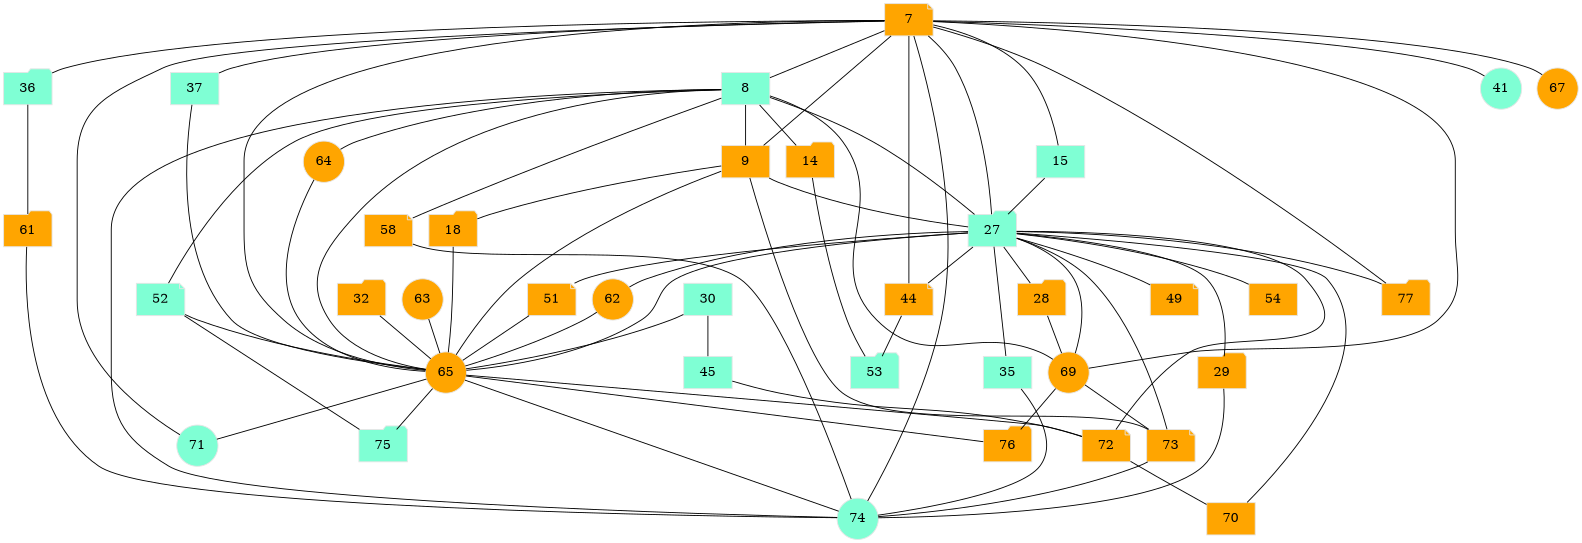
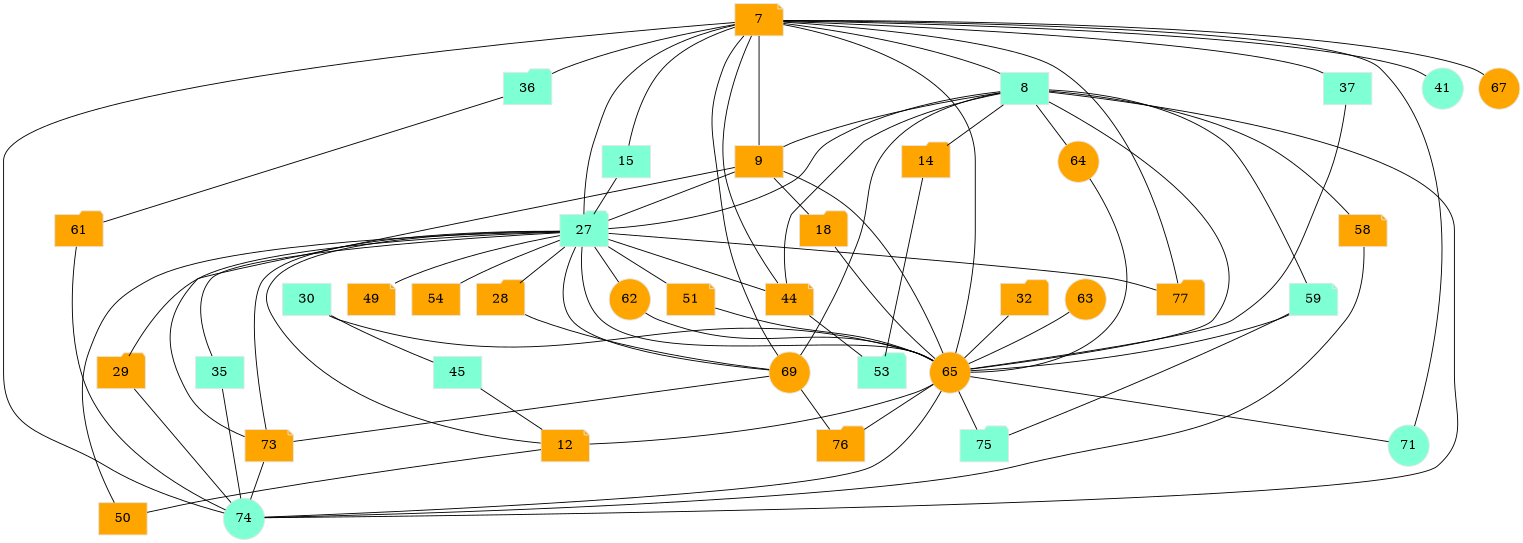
none -> (854, 151)
(161, 299) -> (1314, 299)
(1106, 446) -> (565, 446)
(1231, 519) -> (123, 519)
